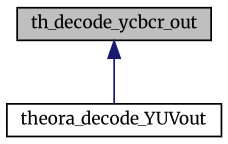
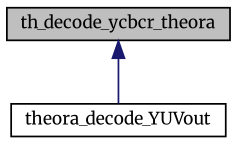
(114, 24) -> (118, 24)
